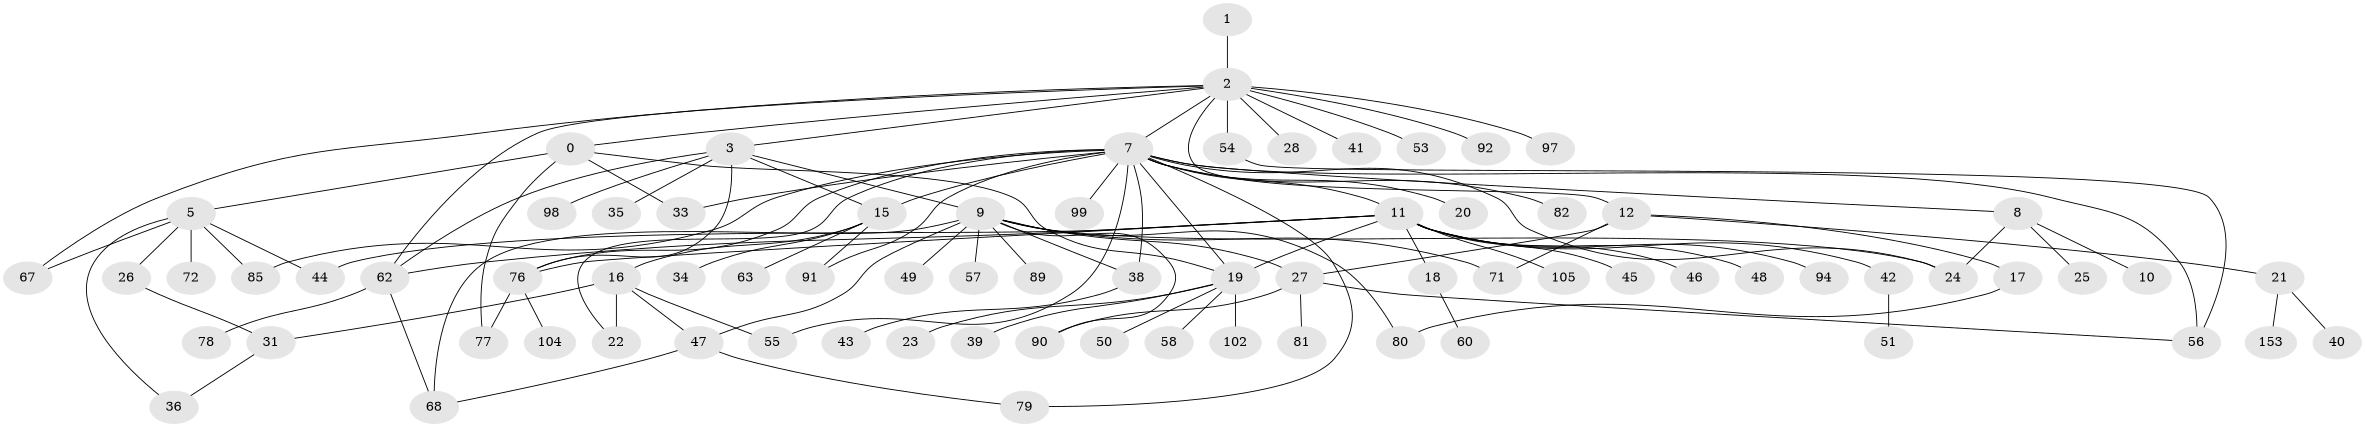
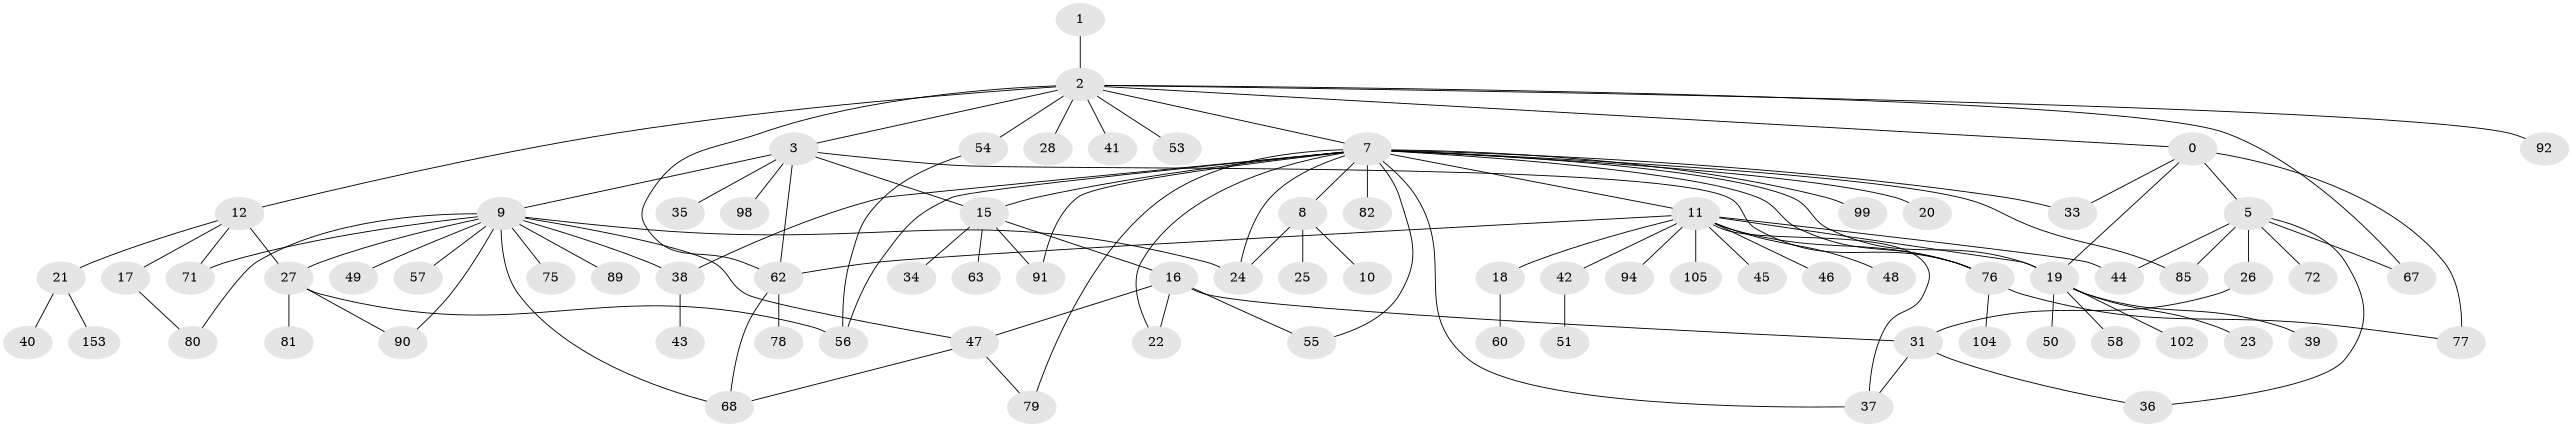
(1550, 149) -> none
none -> (551, 278)
none -> (1869, 407)
